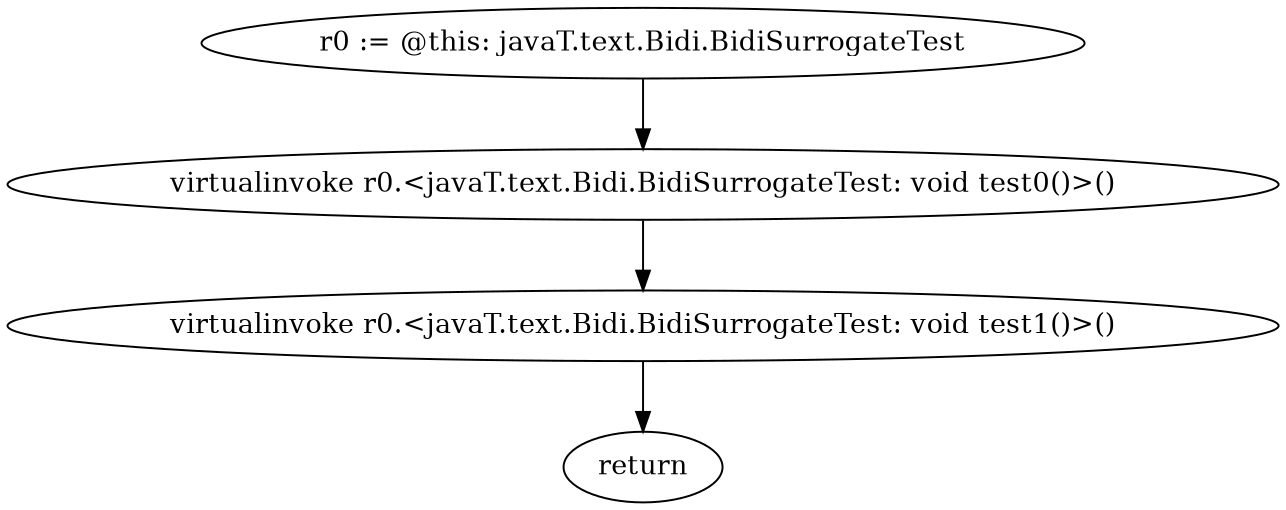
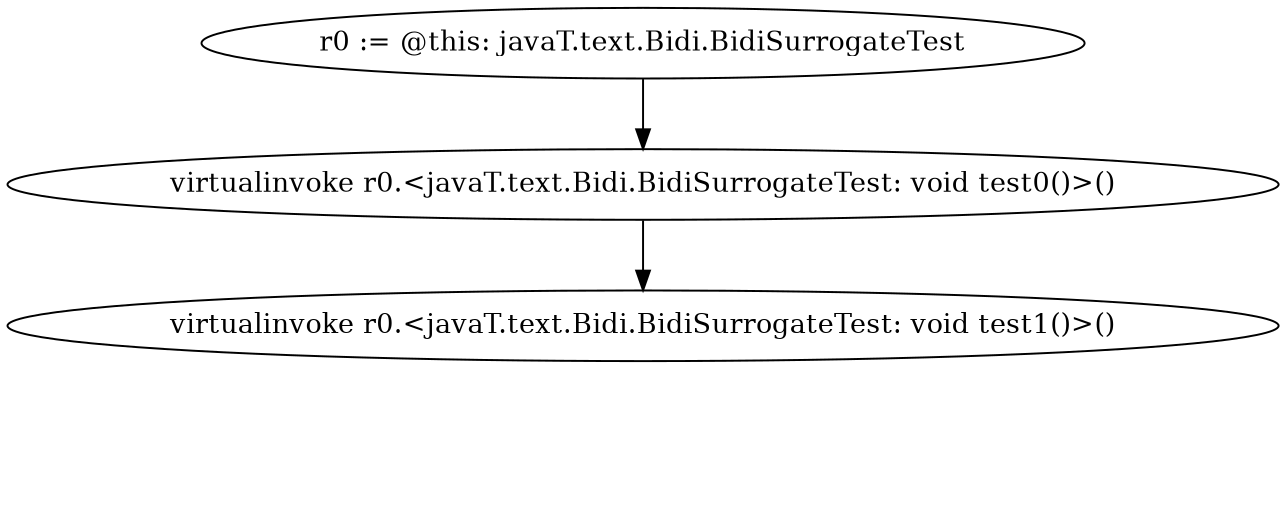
(643, 467) -> none
